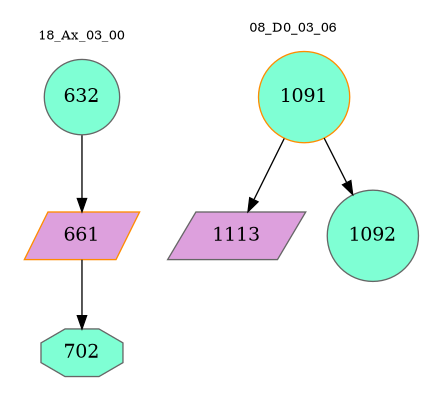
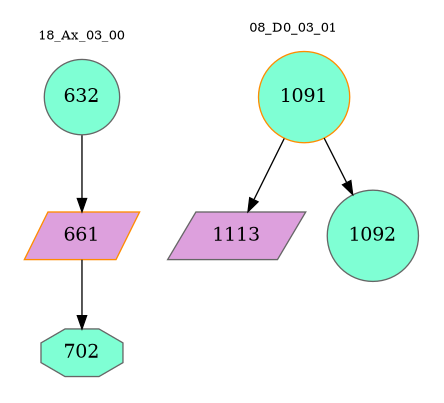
(294, 28) -> (294, 28)
